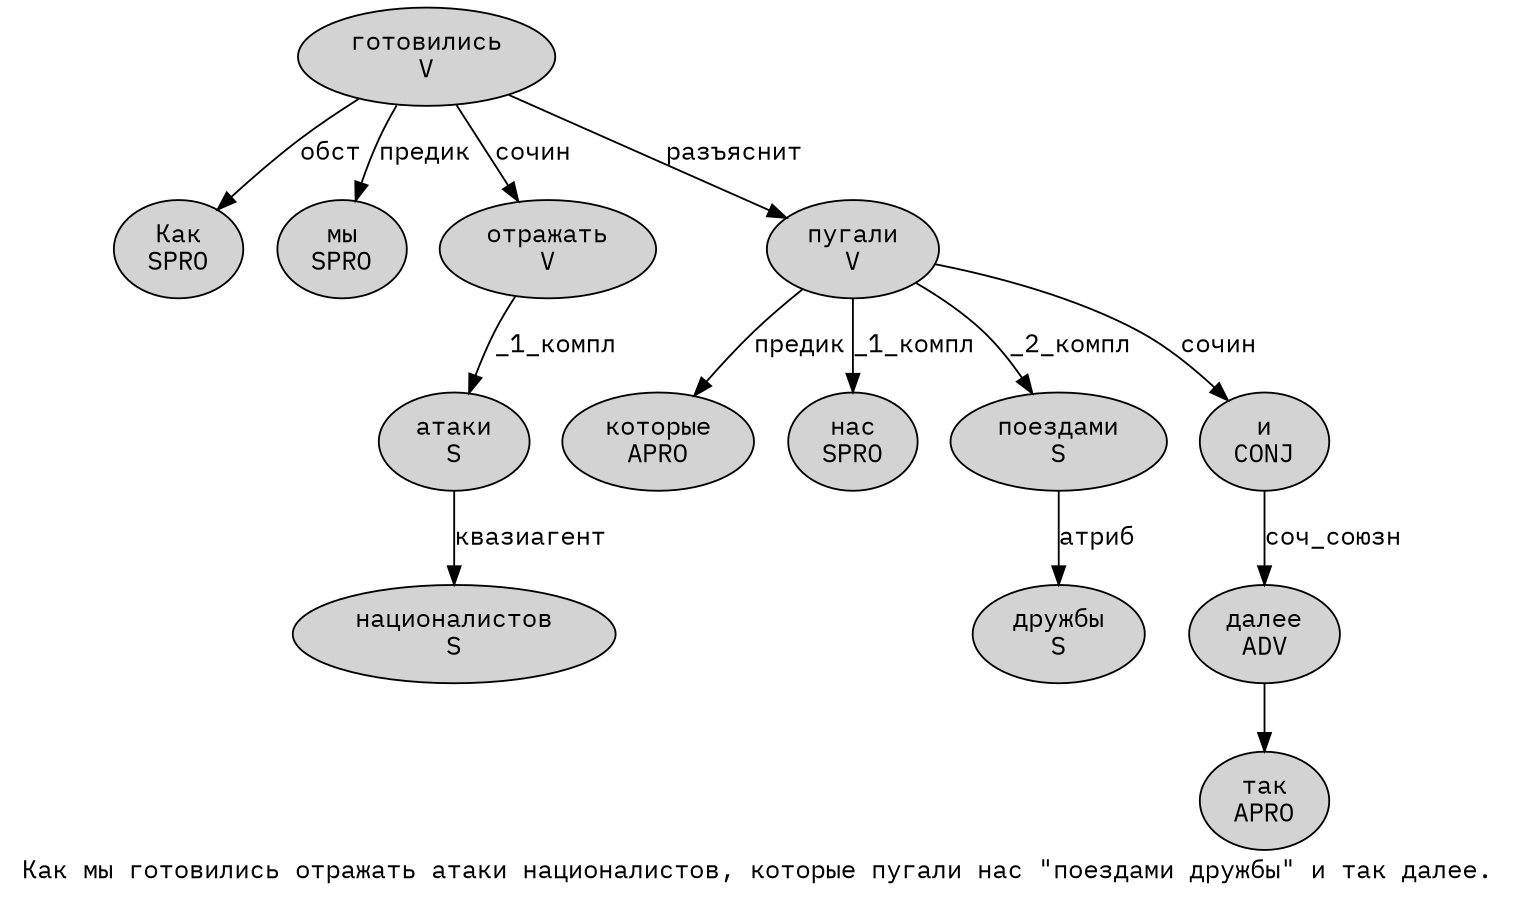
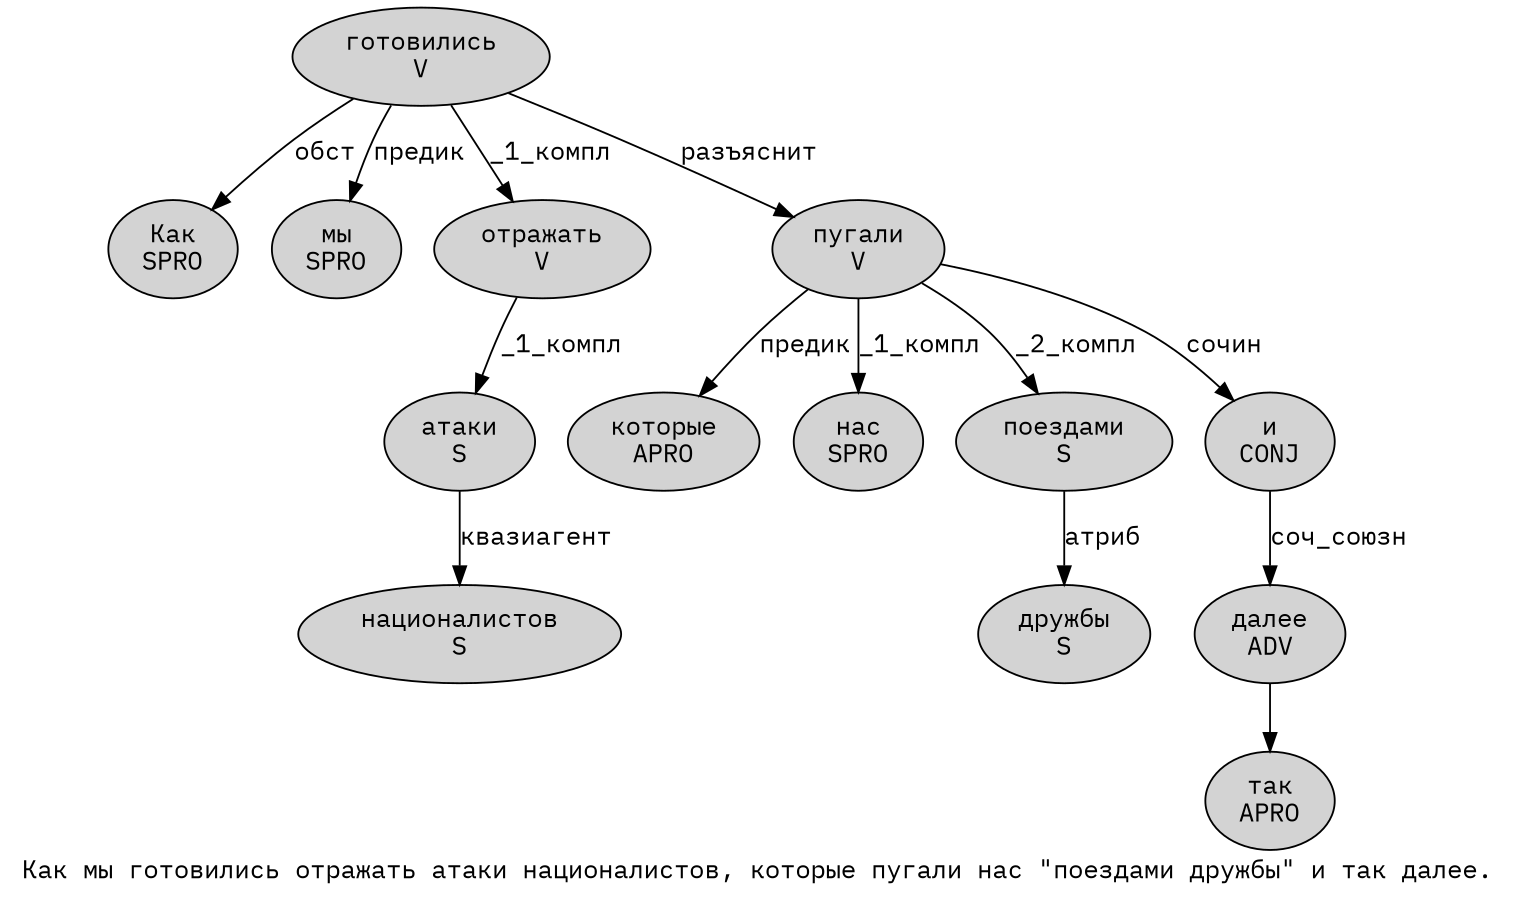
(533, 153) -> (551, 153)
